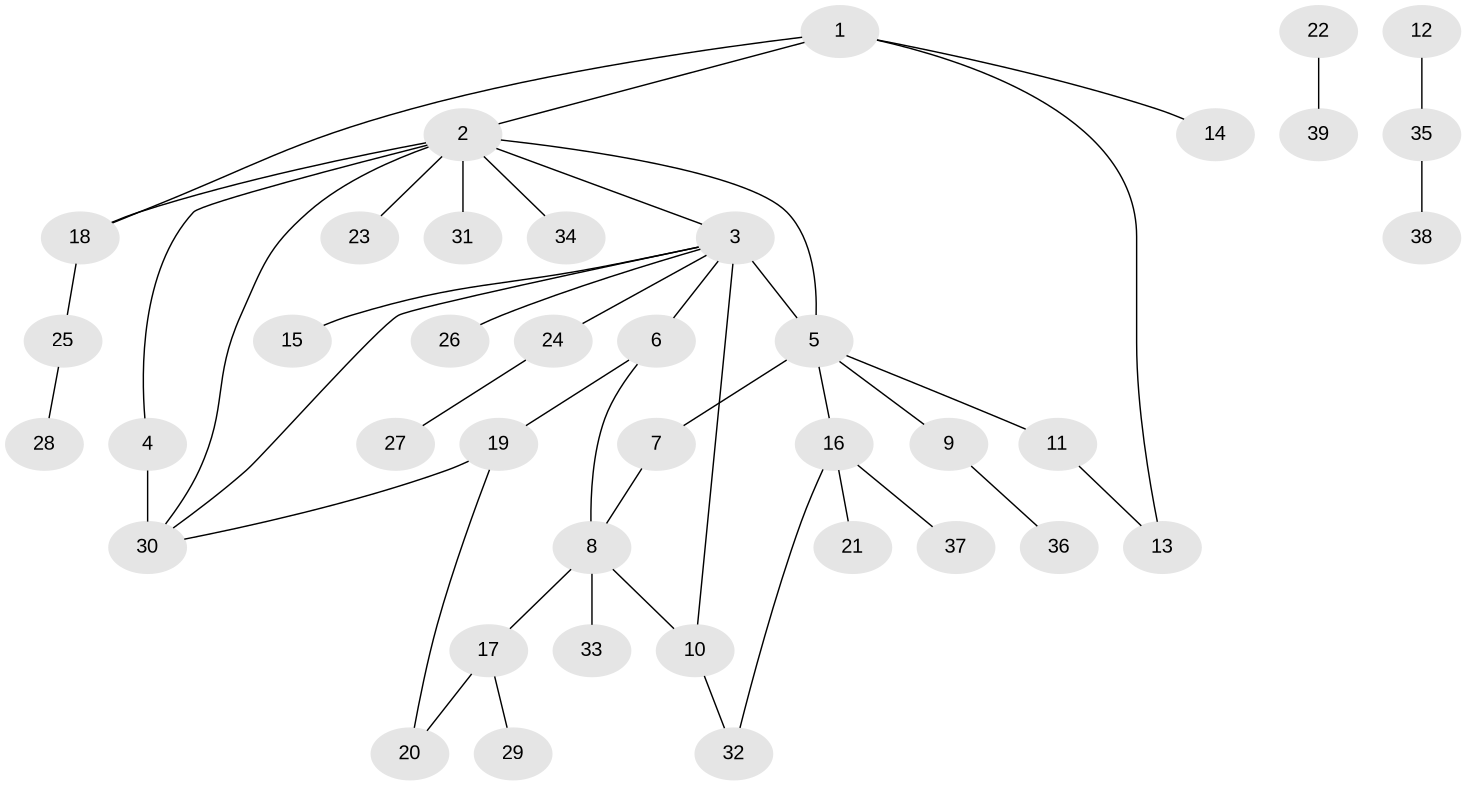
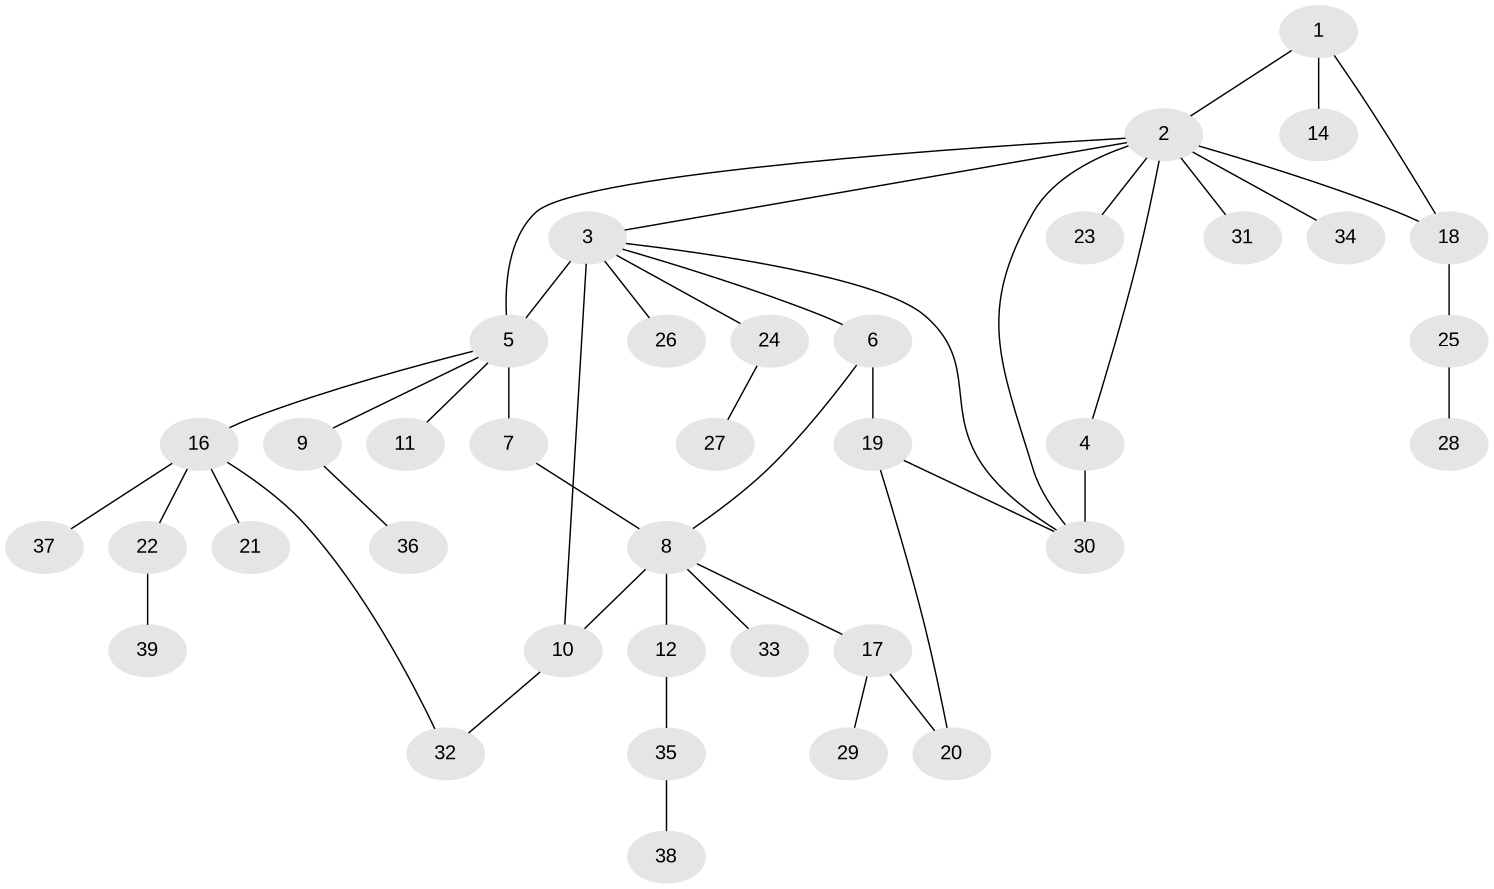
(292, 341) -> none
none -> (173, 496)
(1162, 548) -> none
none -> (666, 599)
